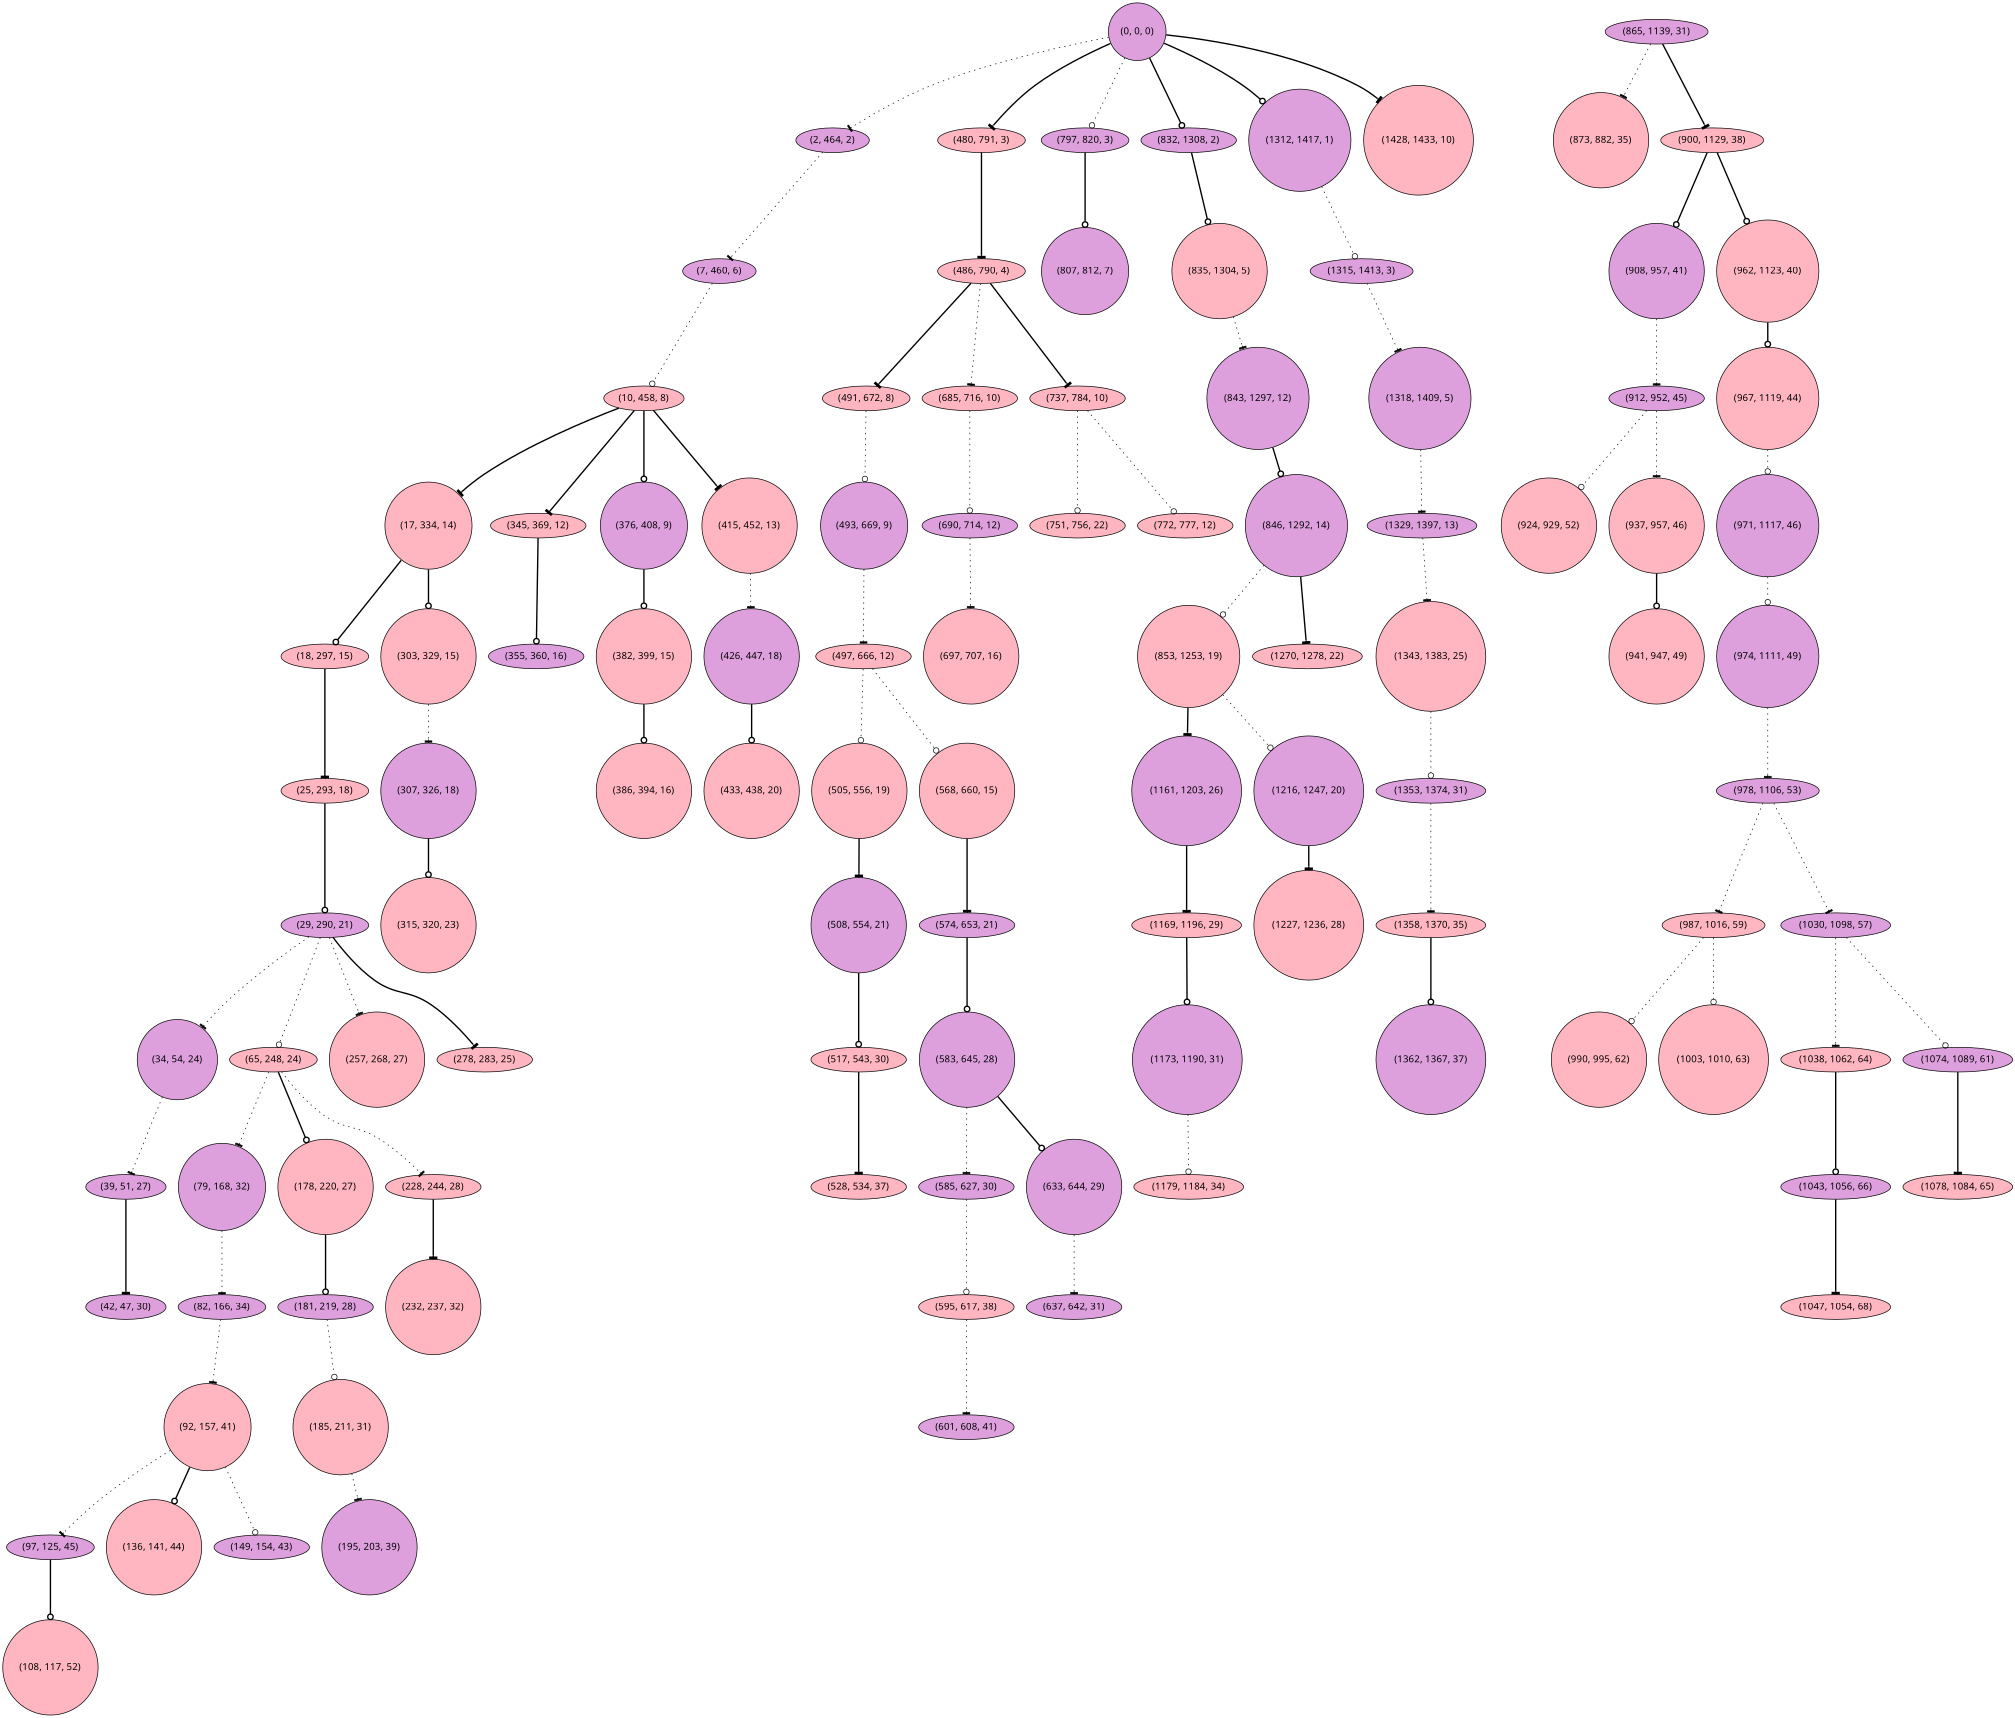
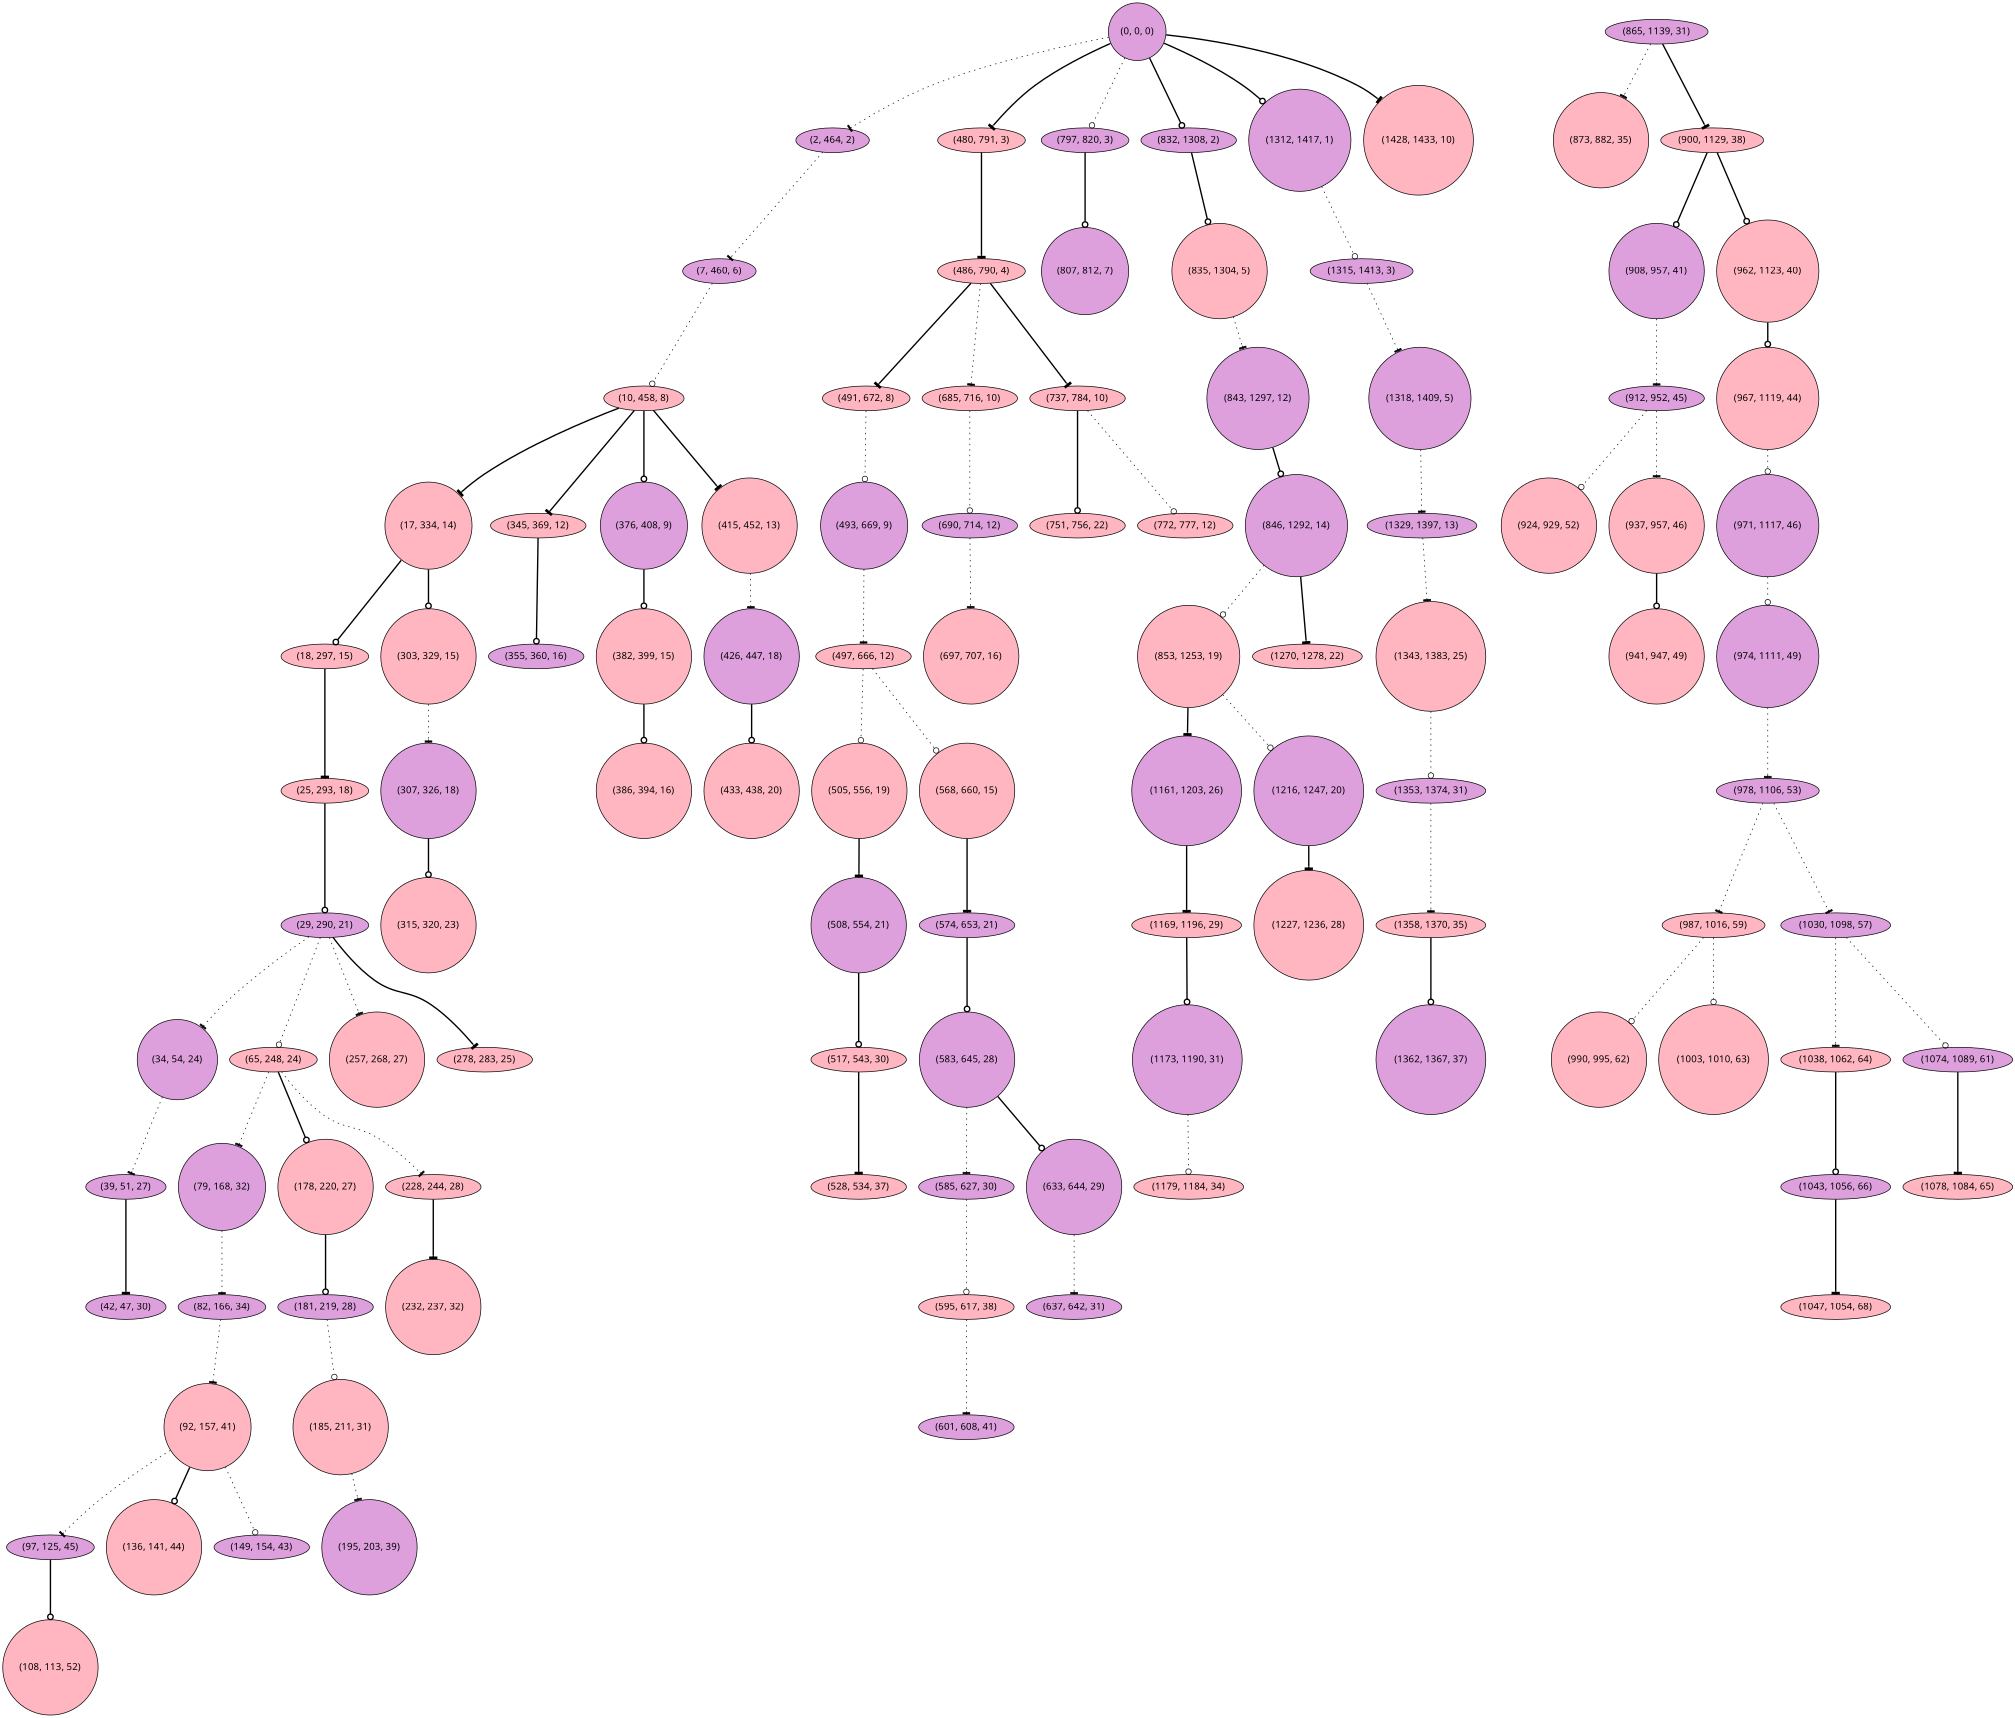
(1078, 459) -> (1078, 459)
(50, 1667) -> (50, 1667)
